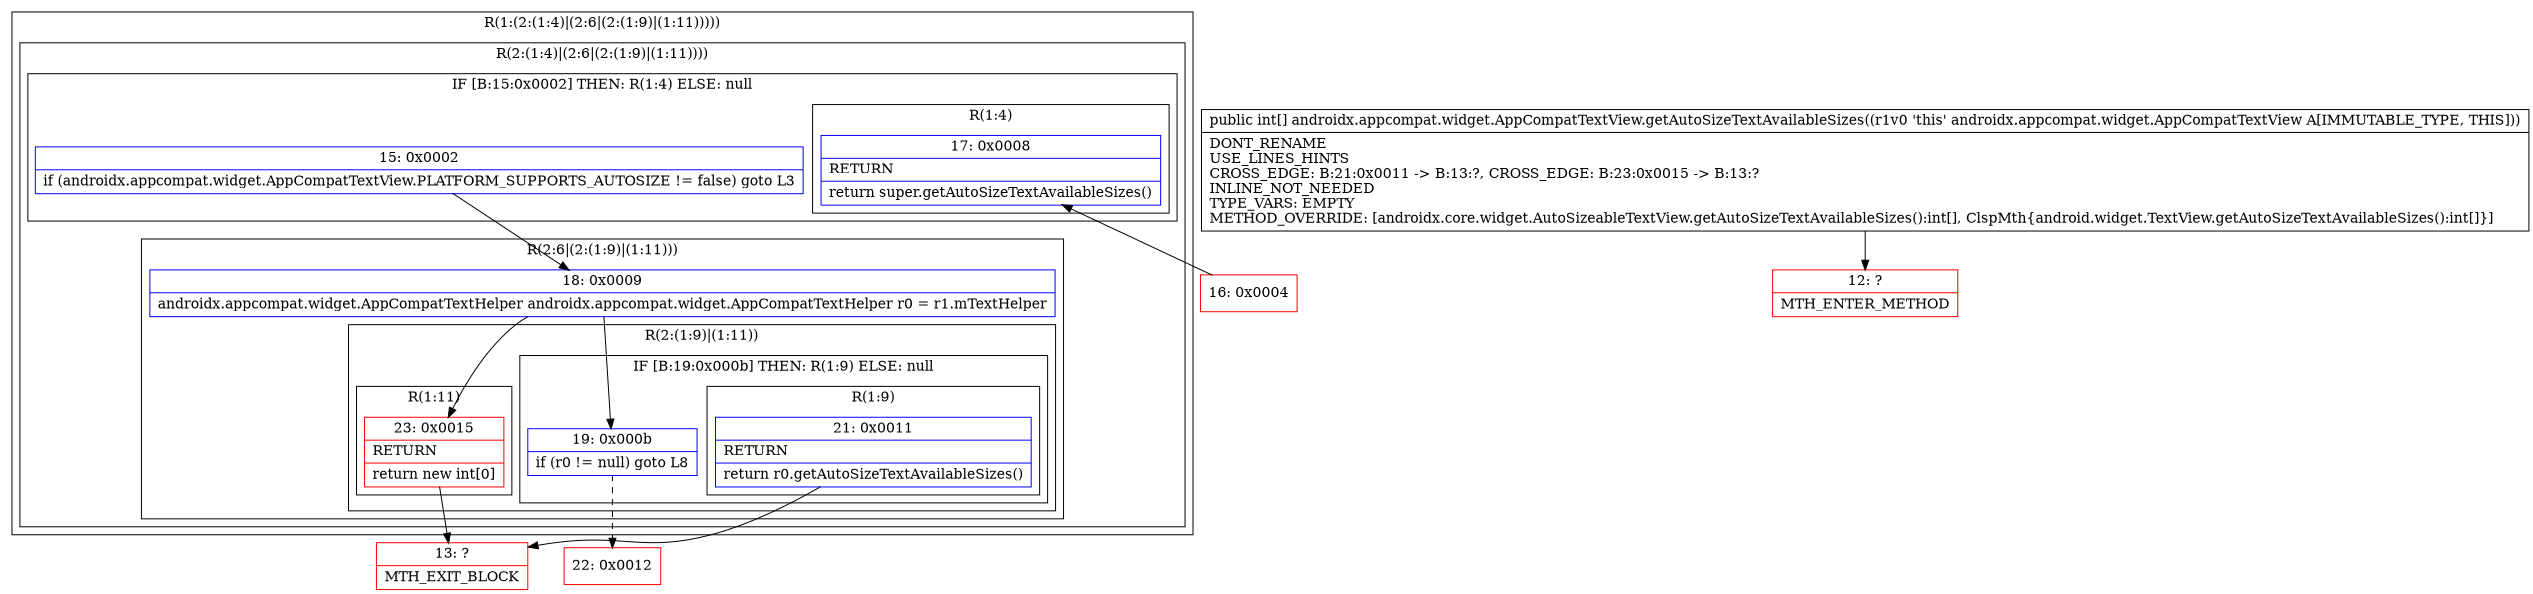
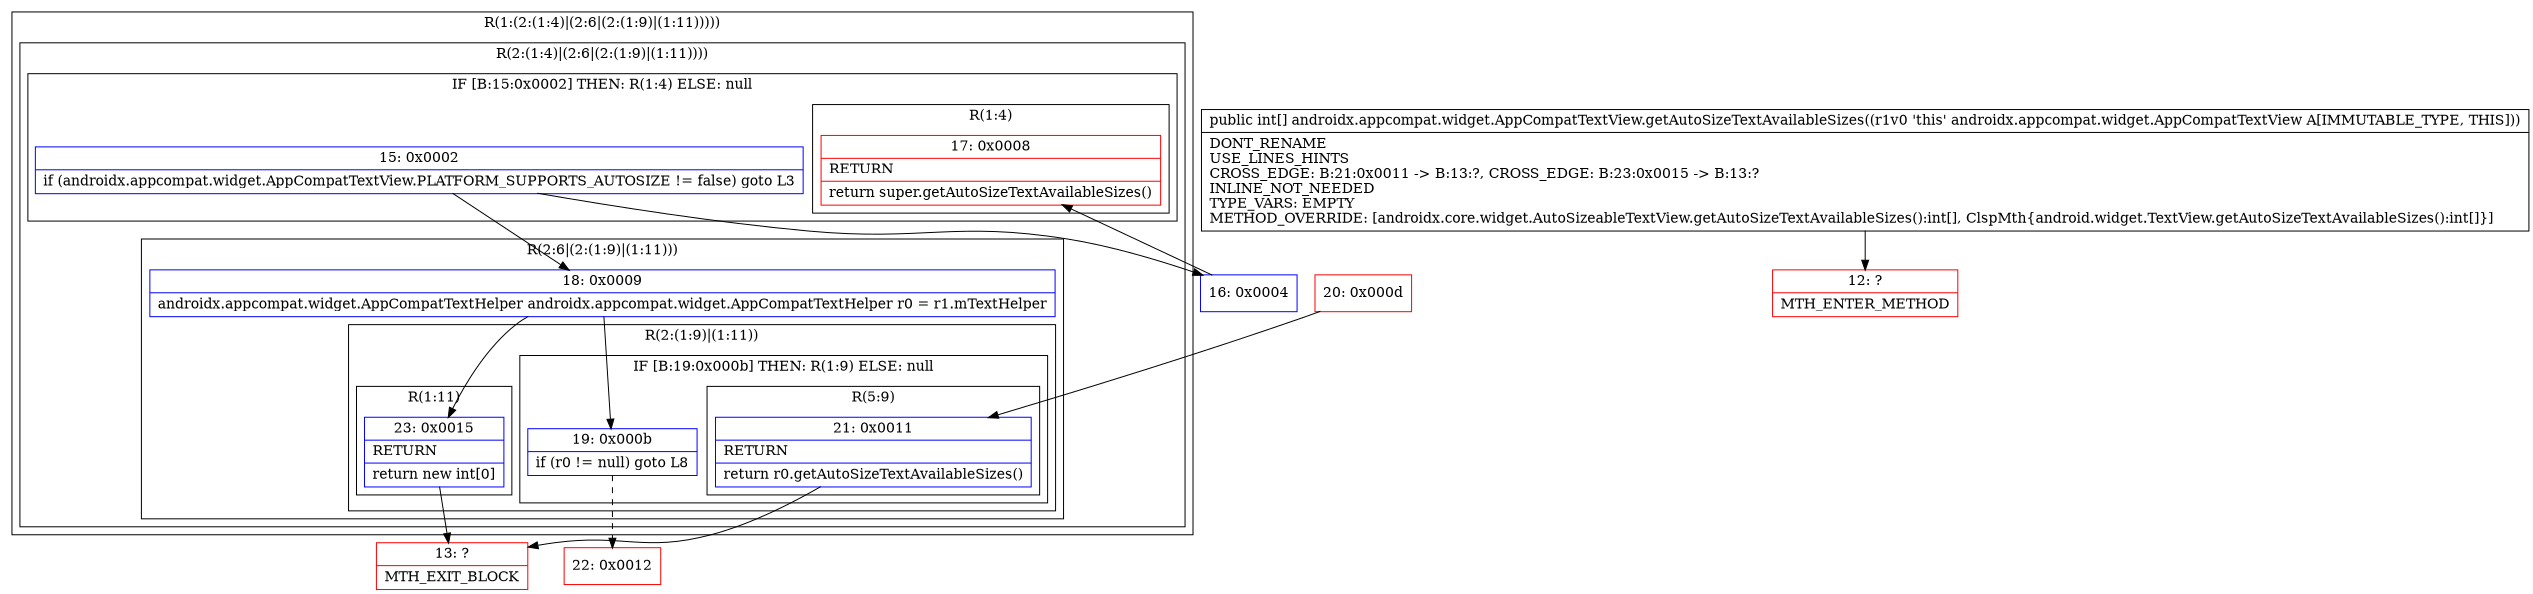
(991, 170) -> (991, 170)
none -> (833, 233)
(1249, 293) -> (1249, 293)
none -> (1363, 293)
(873, 398) -> (873, 398)
(434, 452) -> (434, 452)
